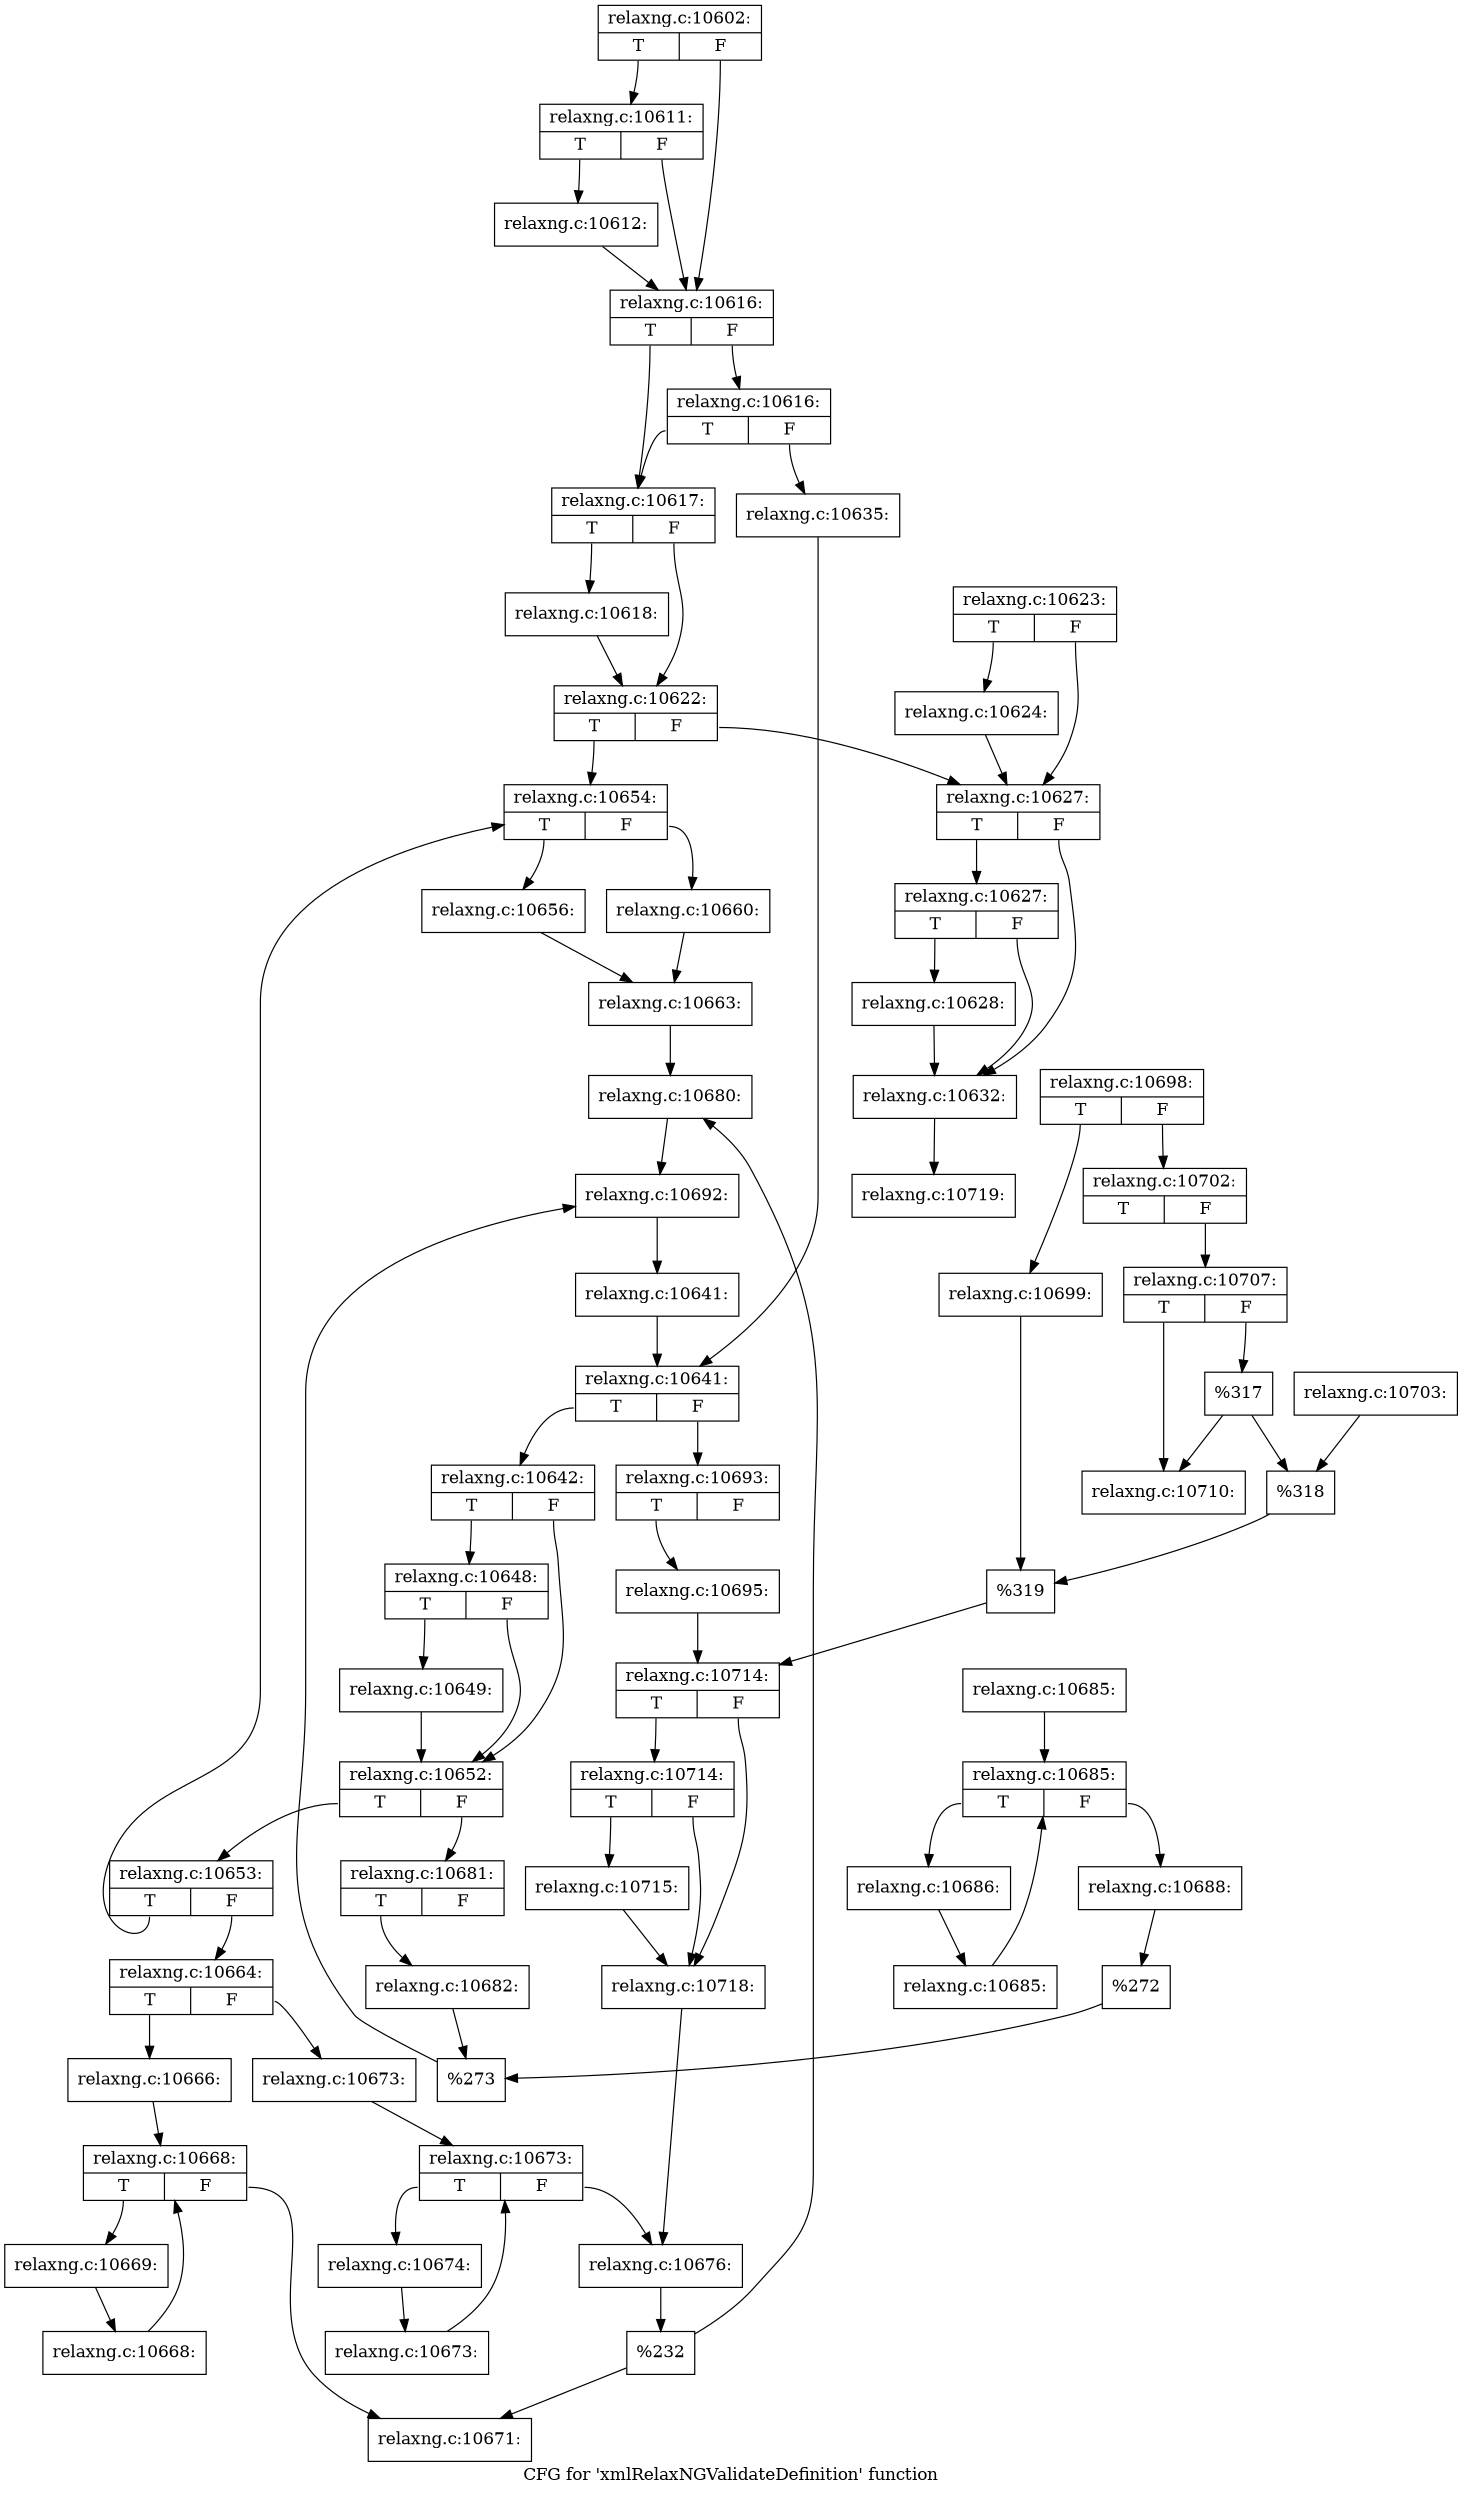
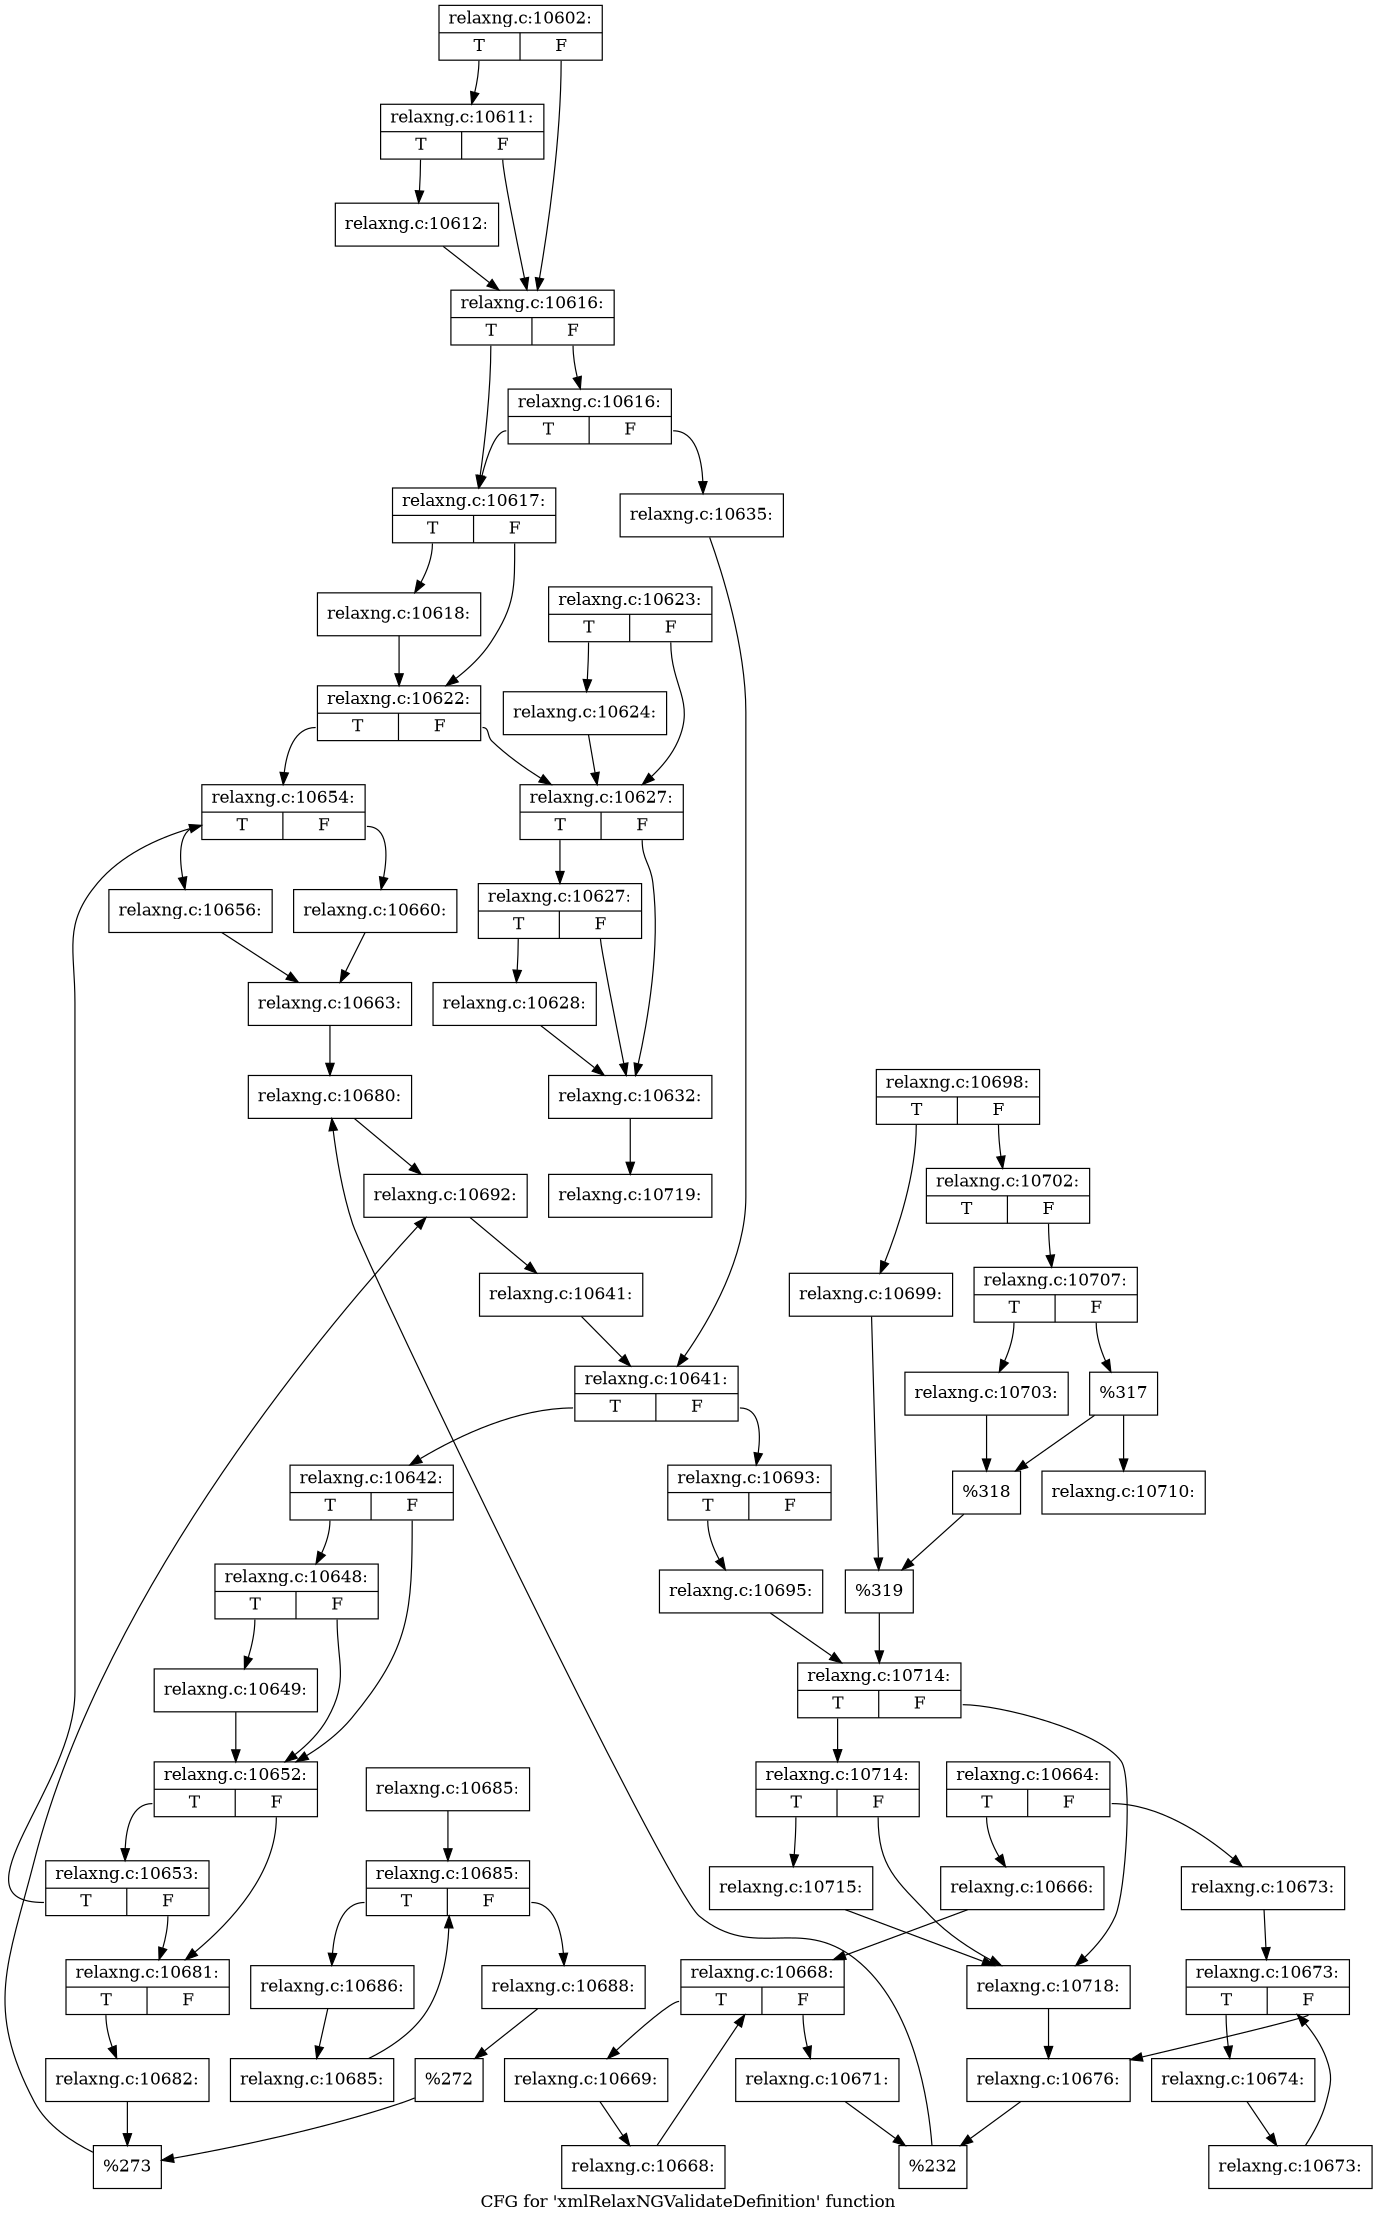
(1164, 1391) -> (1011, 1342)
(229, 1933) -> (166, 1932)
(569, 2391) -> (870, 2120)
